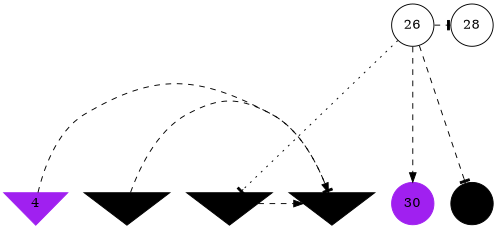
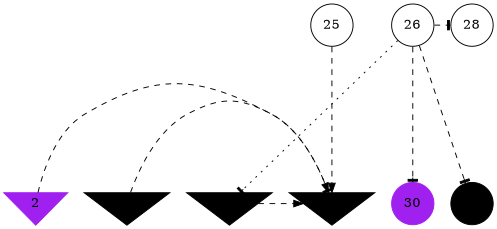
none -> (332, 25)
(413, 112) -> (413, 112)
(36, 204) -> (36, 204)
